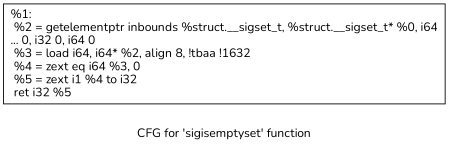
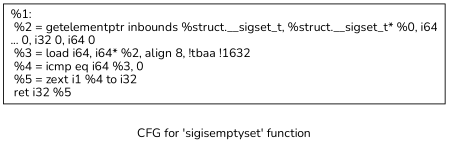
(76, 67) -> (77, 67)
